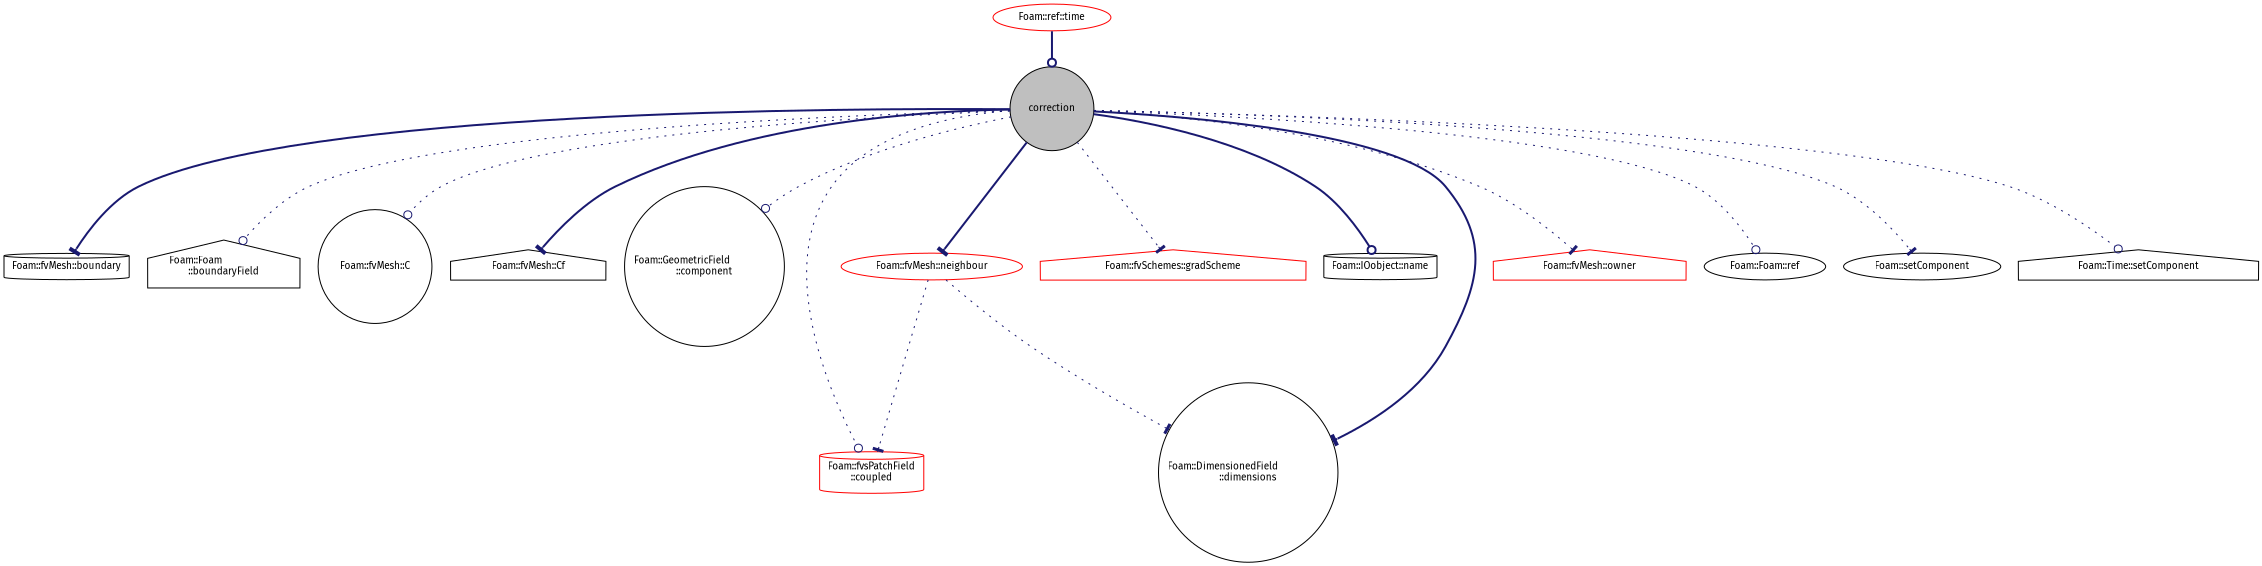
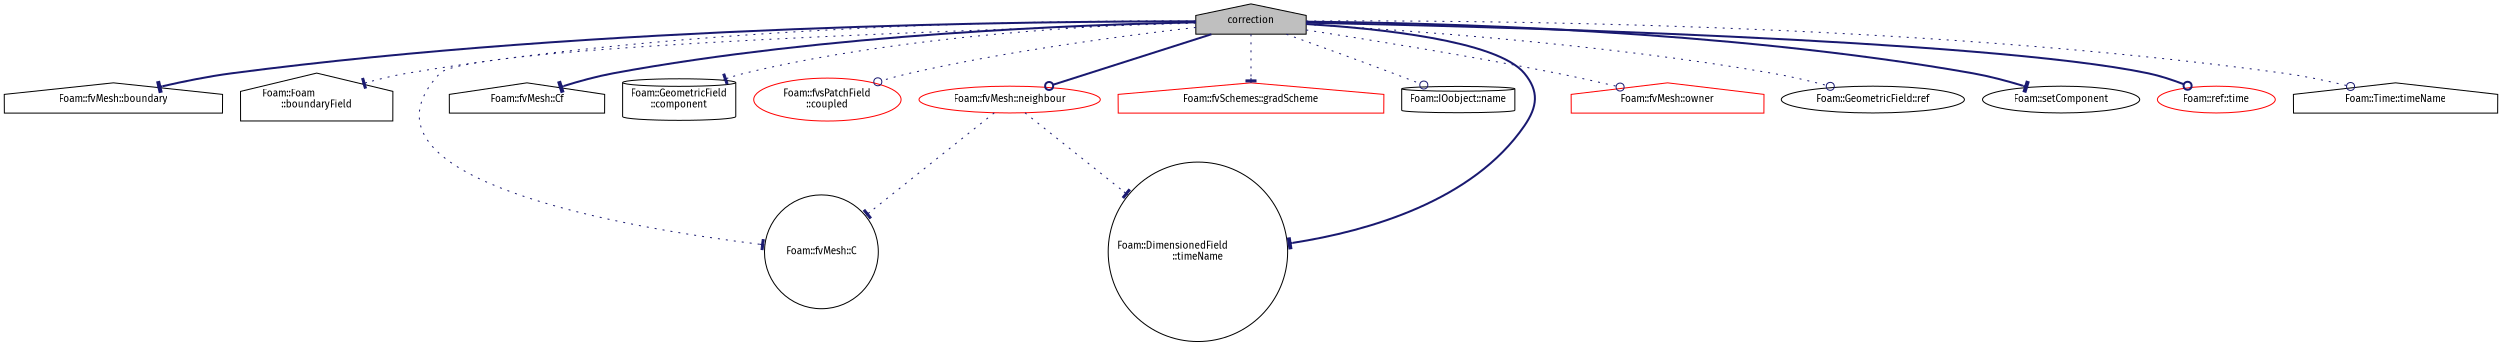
(1052, 45) -> (1746, 37)
(1052, 109) -> (1251, 21)
(616, 132) -> (780, 33)
(703, 132) -> (434, 84)
(1579, 137) -> (1756, 45)
(885, 150) -> (937, 40)
(1247, 152) -> (1353, 59)
(1441, 172) -> (1461, 55)
(986, 196) -> (1132, 59)
(67, 267) -> (113, 100)
(704, 267) -> (679, 100)
(1765, 267) -> (1873, 100)
(2138, 267) -> (2396, 100)
(904, 363) -> (932, 163)
(872, 473) -> (827, 100)
(1248, 473) -> (1198, 252)
